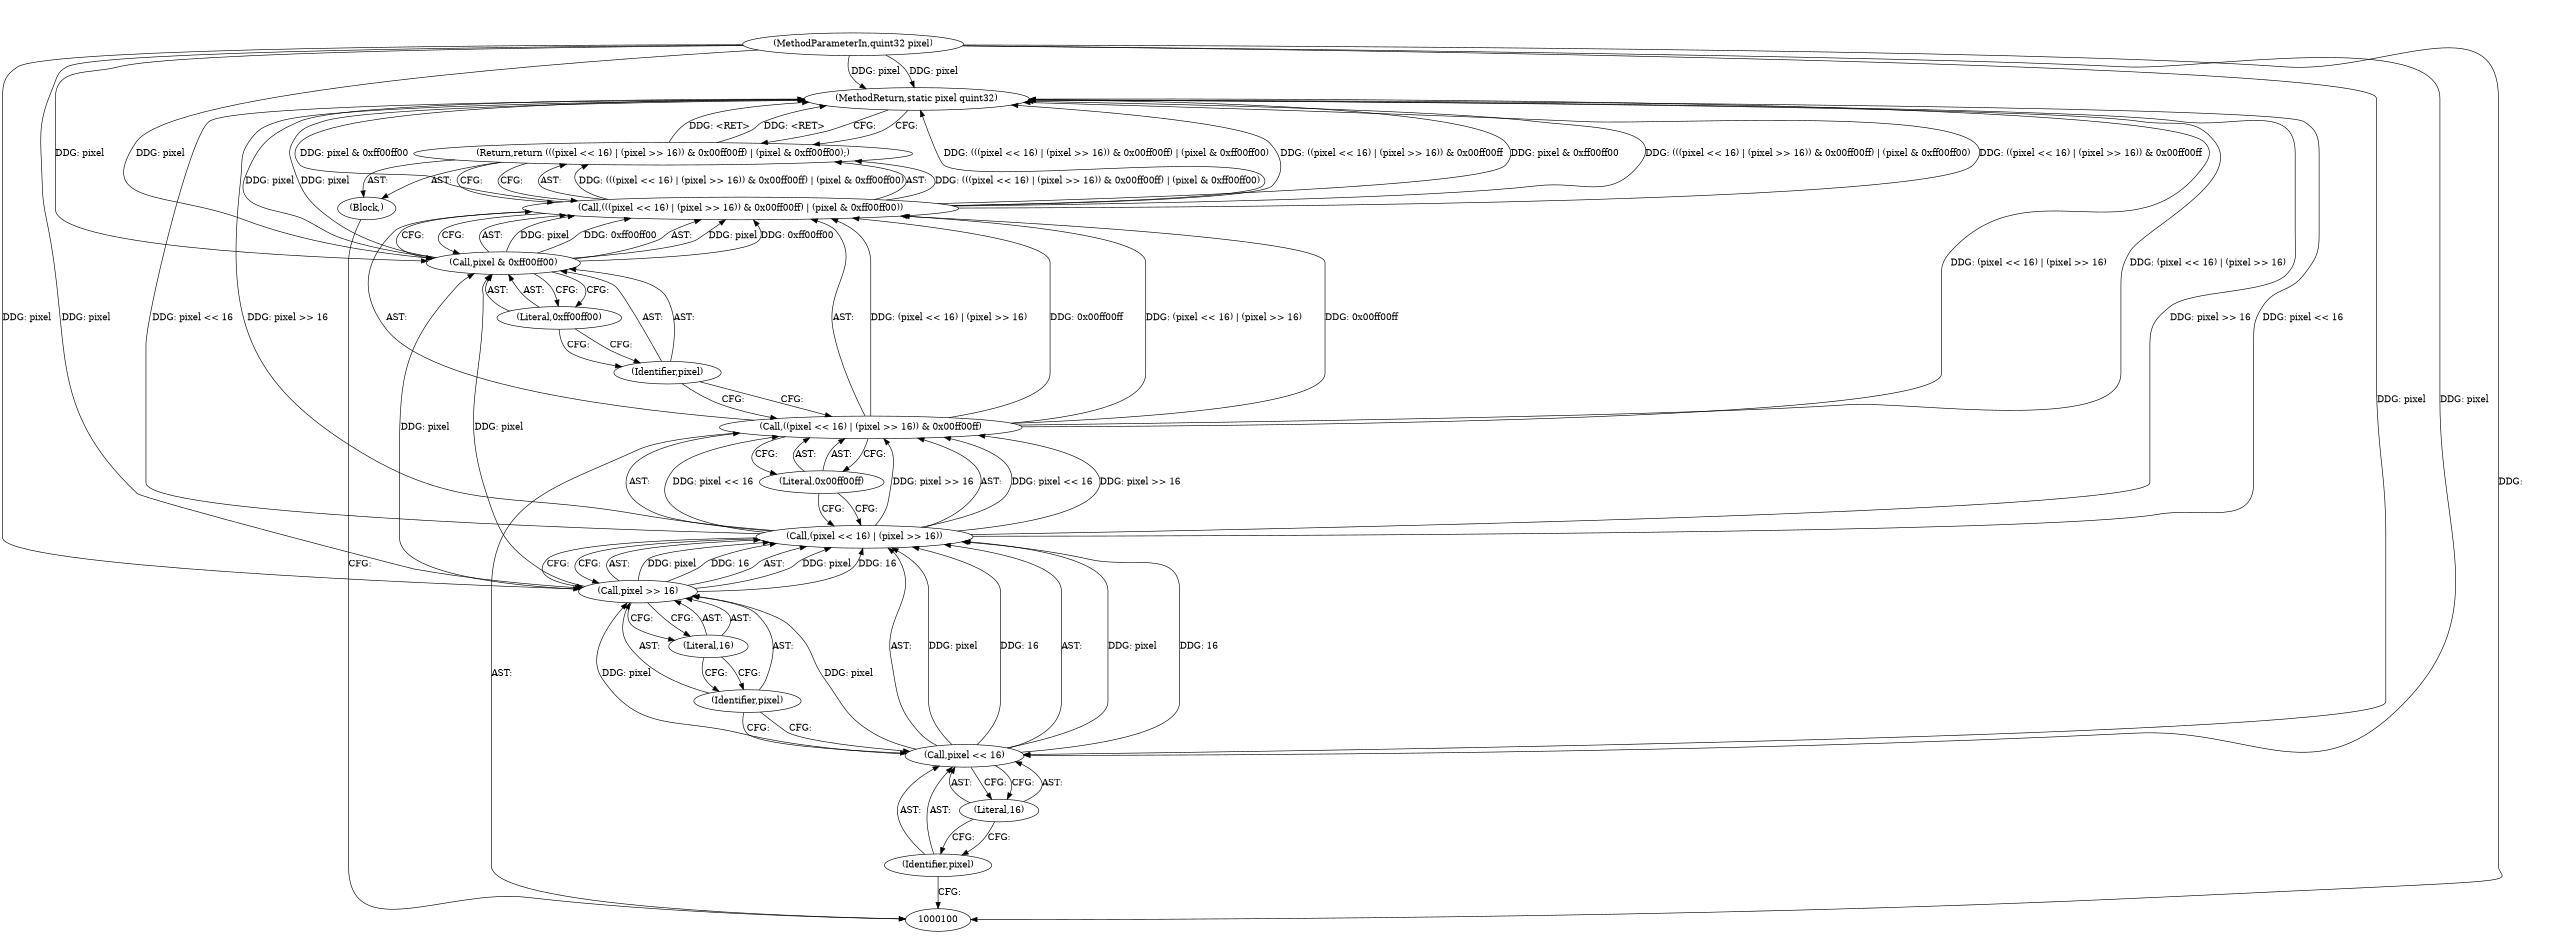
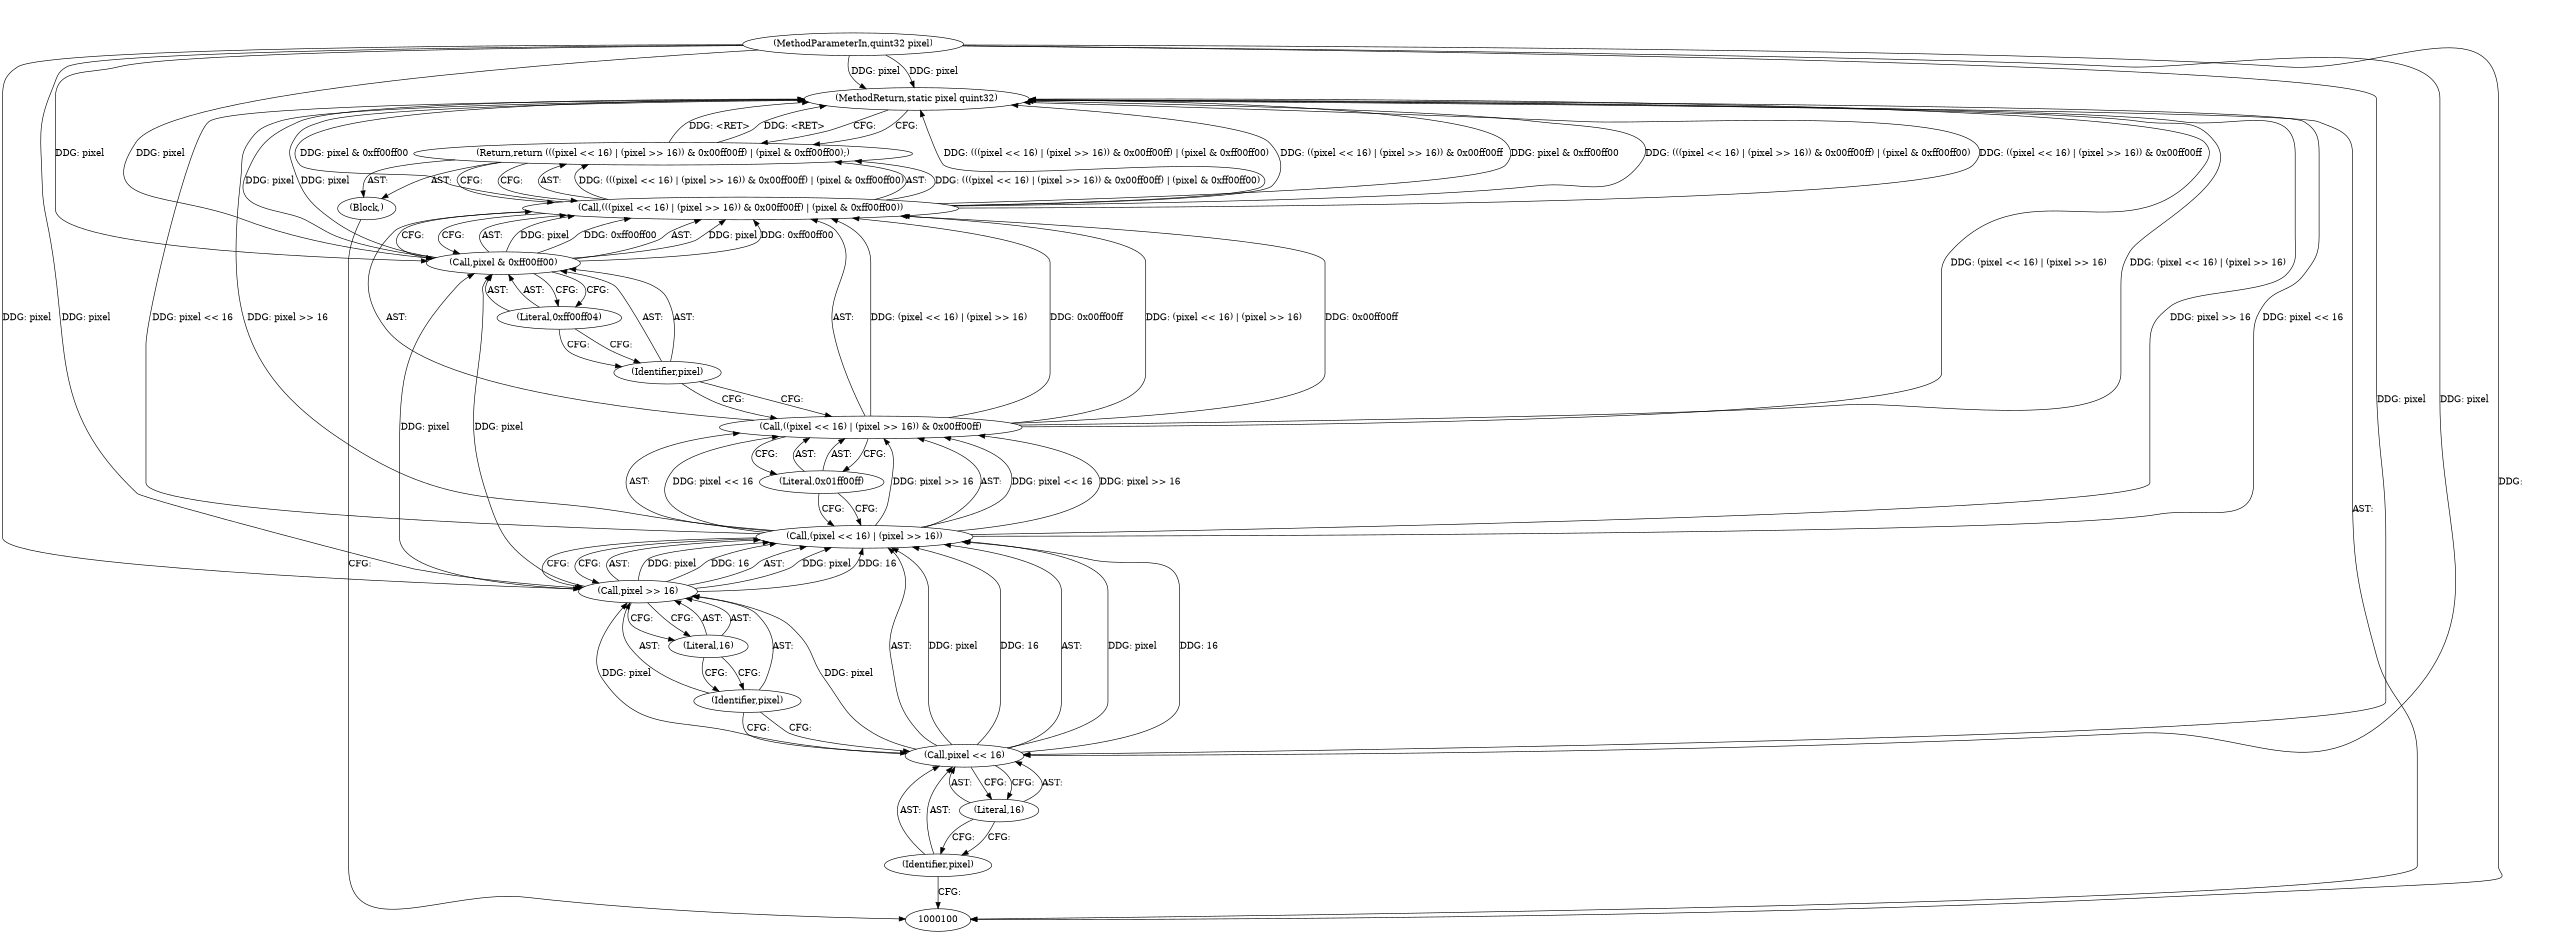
(559, 318) -> (559, 318)
(822, 482) -> (822, 482)
(491, 776) -> (2356, 566)
